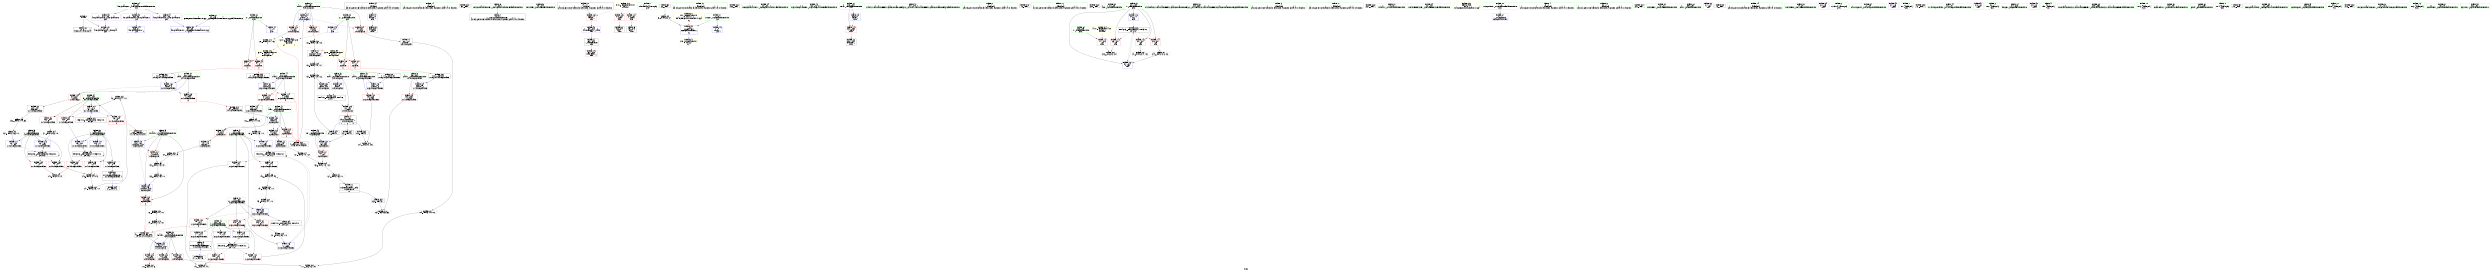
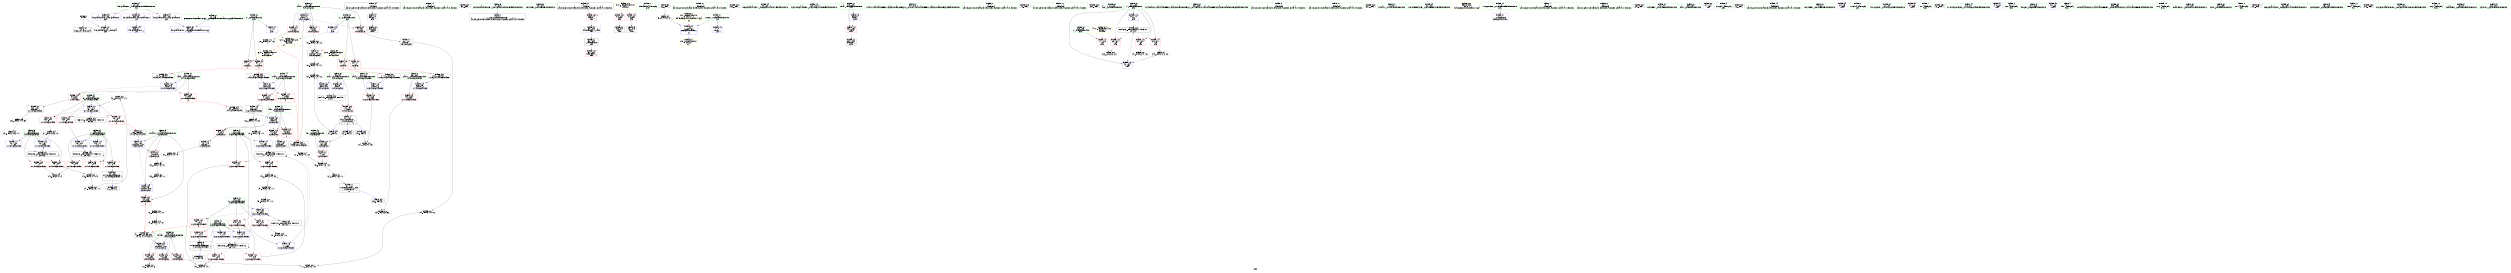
none -> (1724, 6)
